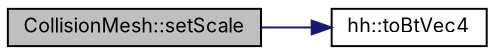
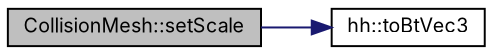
(409, 27) -> (408, 27)
